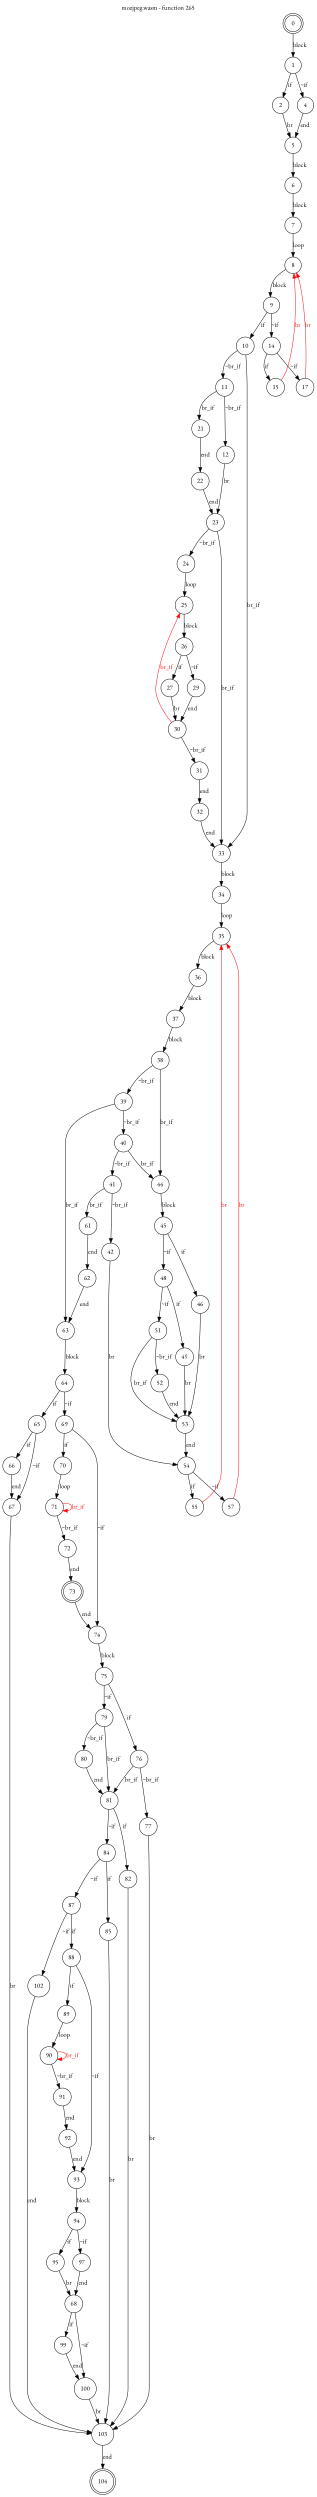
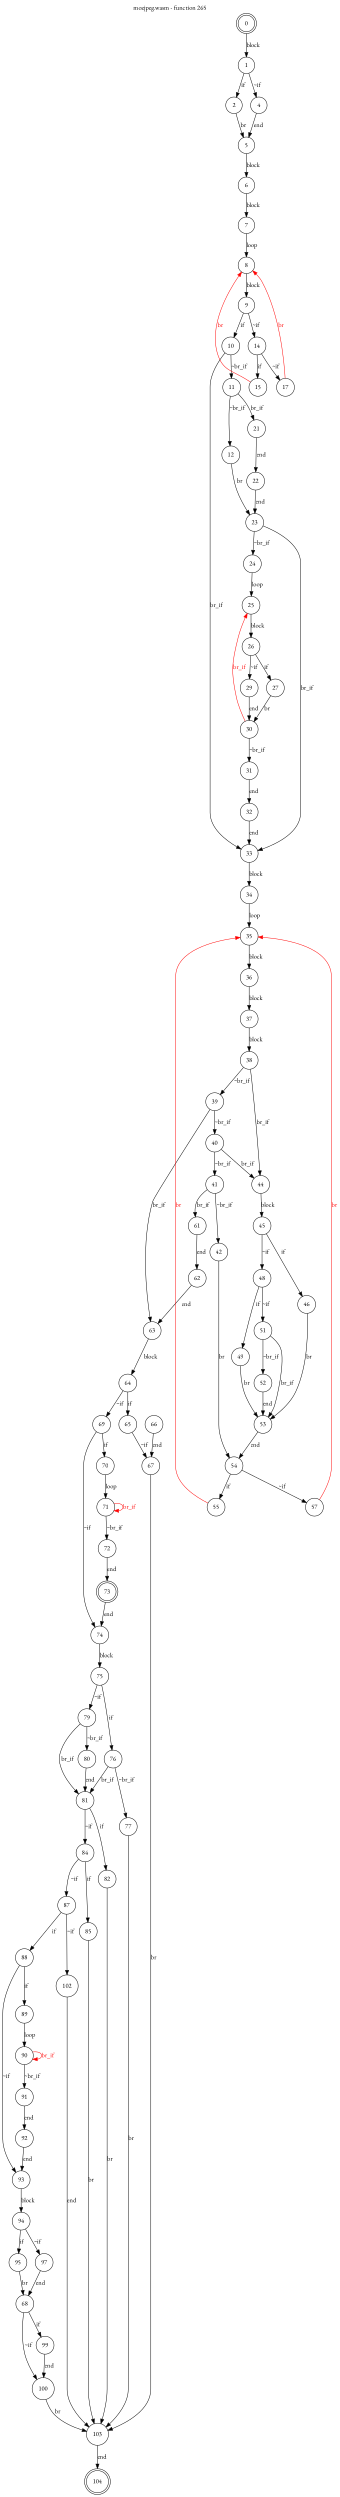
(26, 1443) -> none
